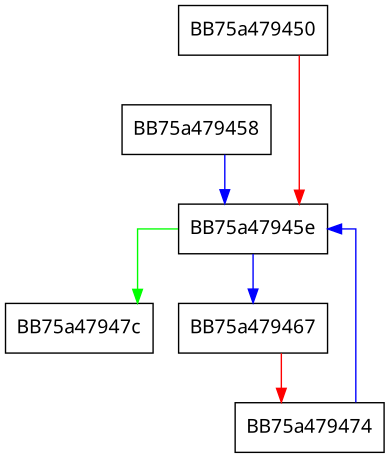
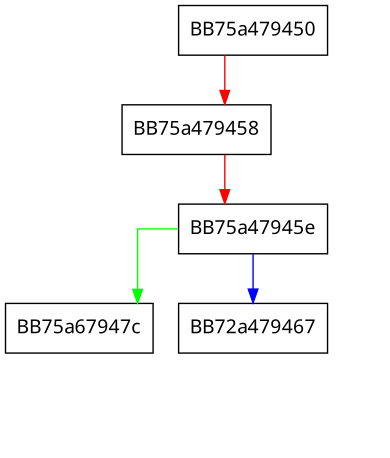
(299, 123) -> (225, 73)
(225, 172) -> (225, 172)
(79, 328) -> (79, 328)
(253, 328) -> (253, 328)
(310, 428) -> none
